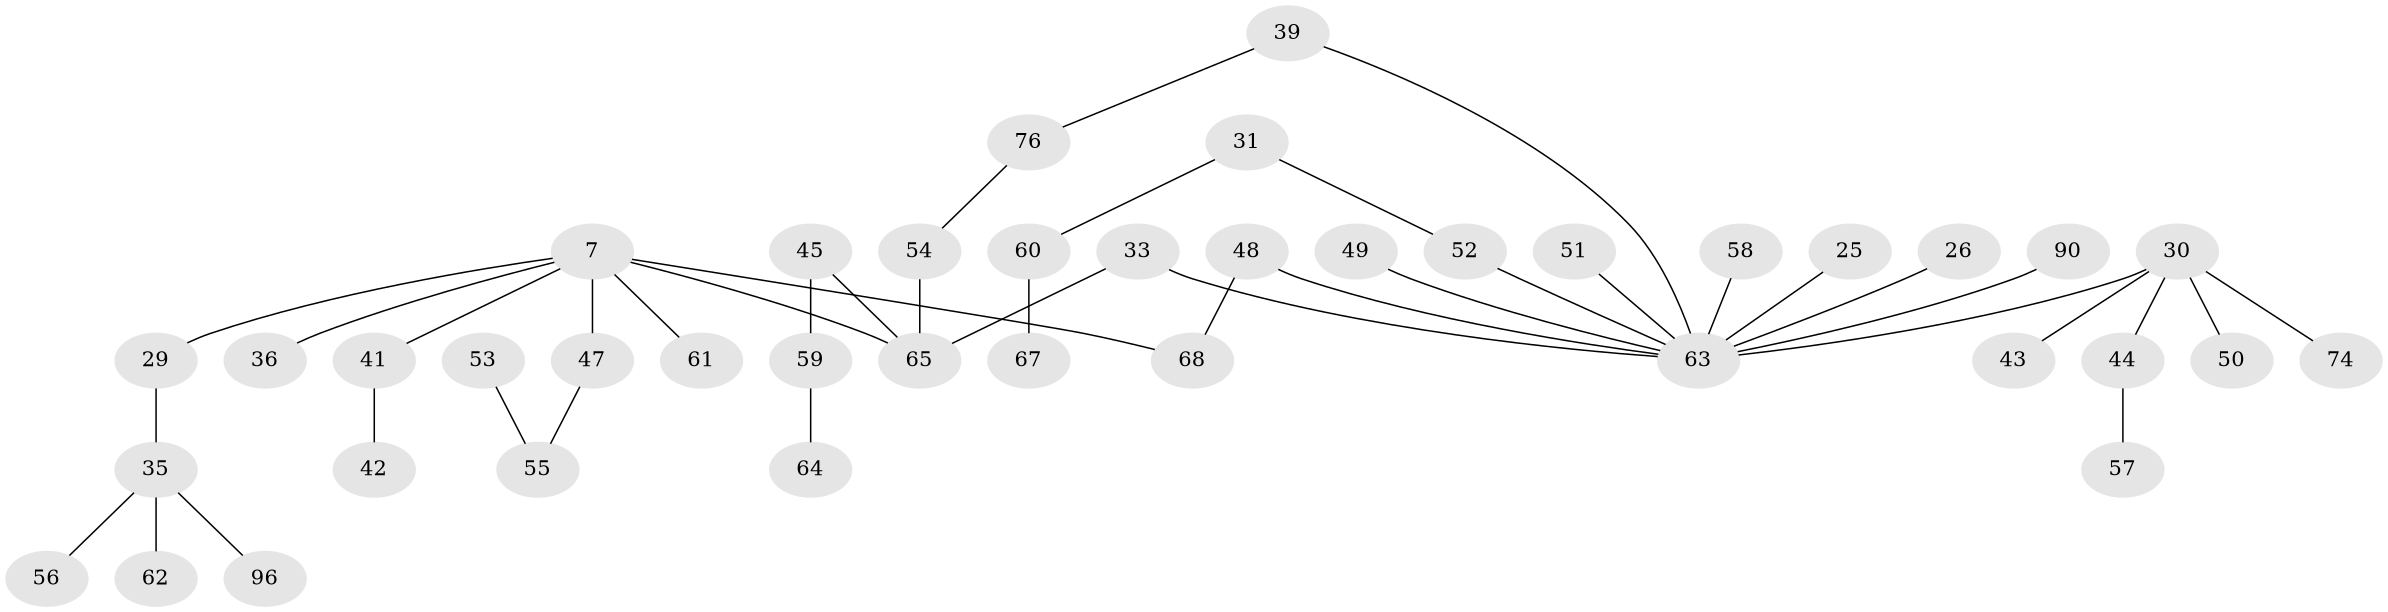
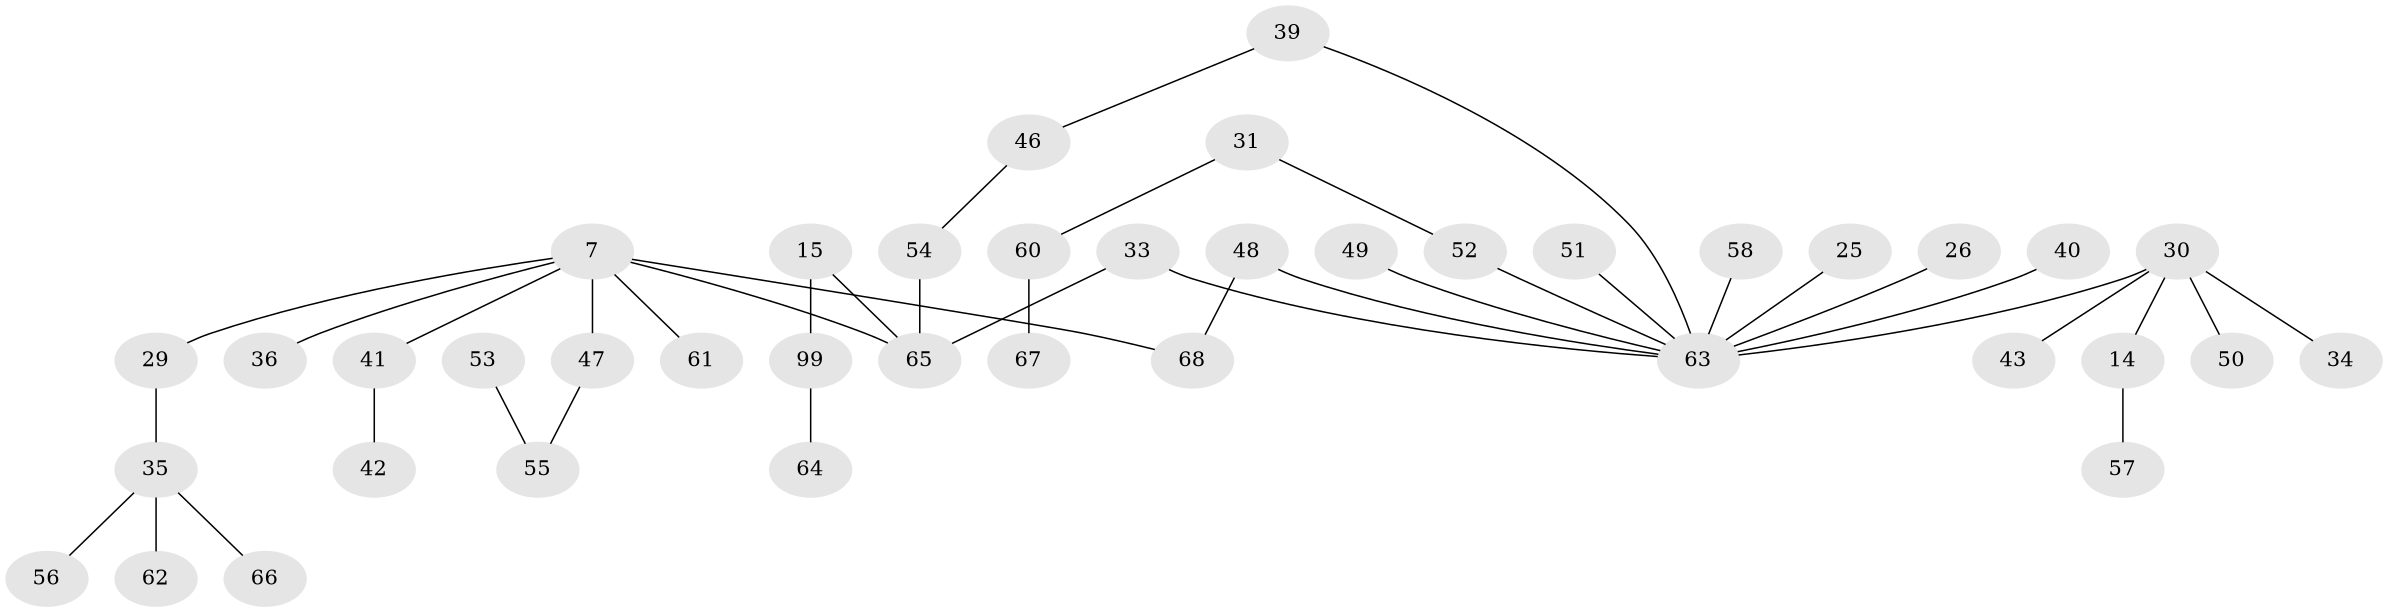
(1029, 142) -> (1029, 142)
(811, 252) -> (811, 252)
(2068, 252) -> (2068, 252)
(811, 361) -> (811, 361)
(2123, 361) -> (2123, 361)
(2341, 361) -> (2341, 361)
(265, 579) -> (265, 579)
